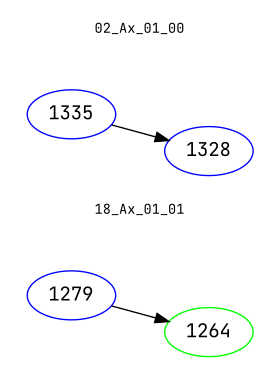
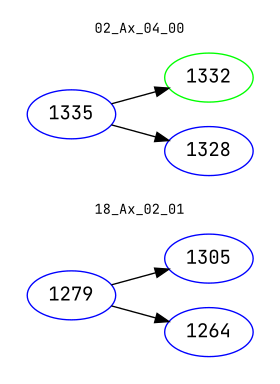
(140, 29) -> (140, 29)
none -> (209, 78)
(140, 210) -> (140, 210)
none -> (209, 259)
(209, 332) -> (209, 332)
